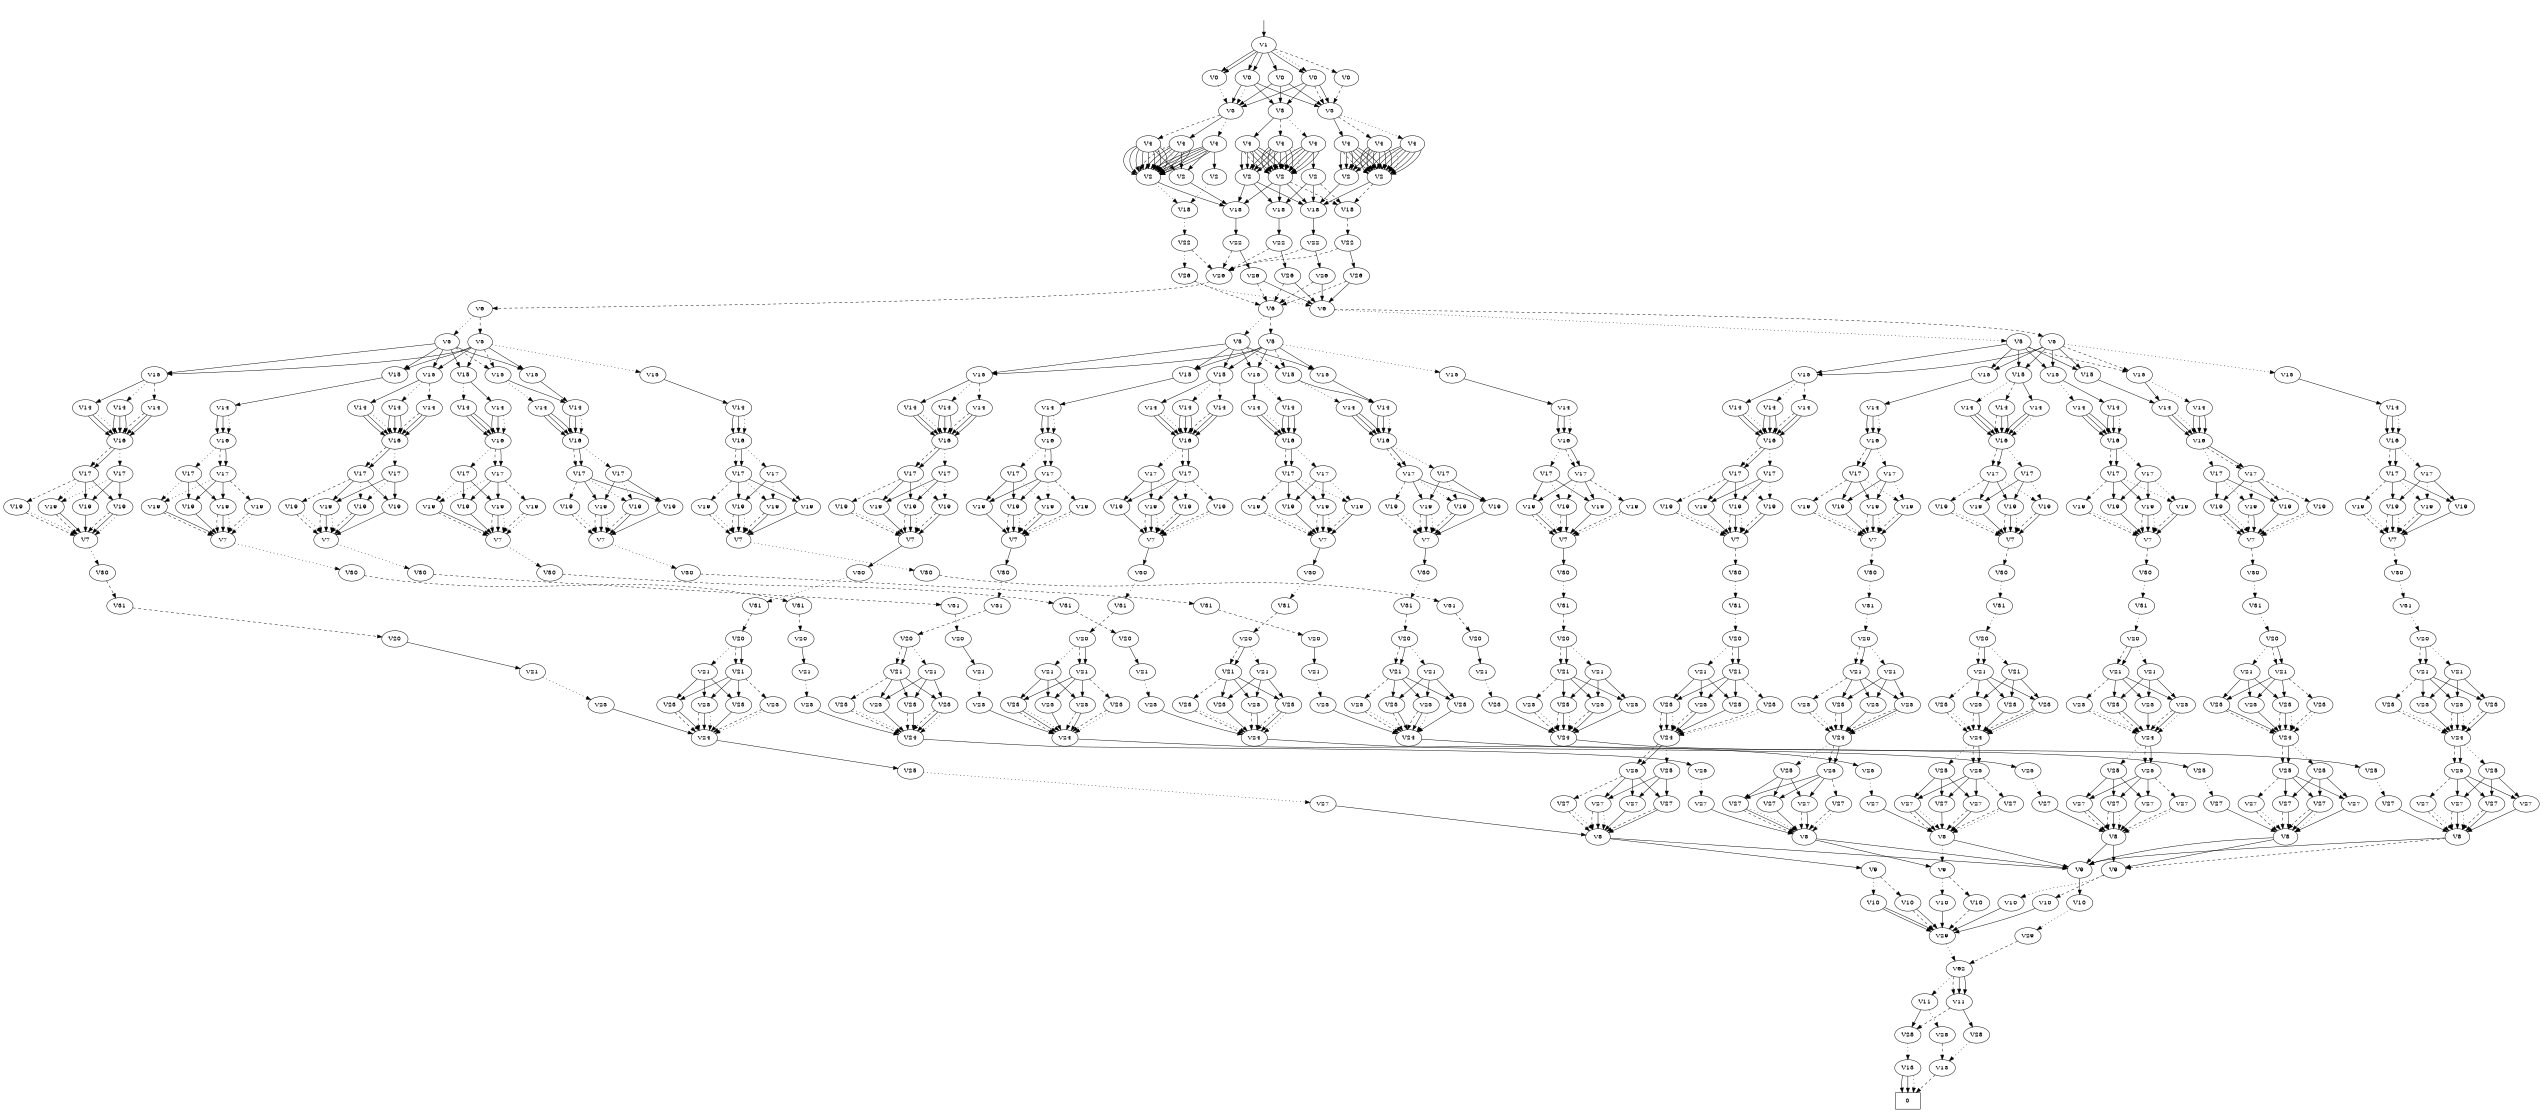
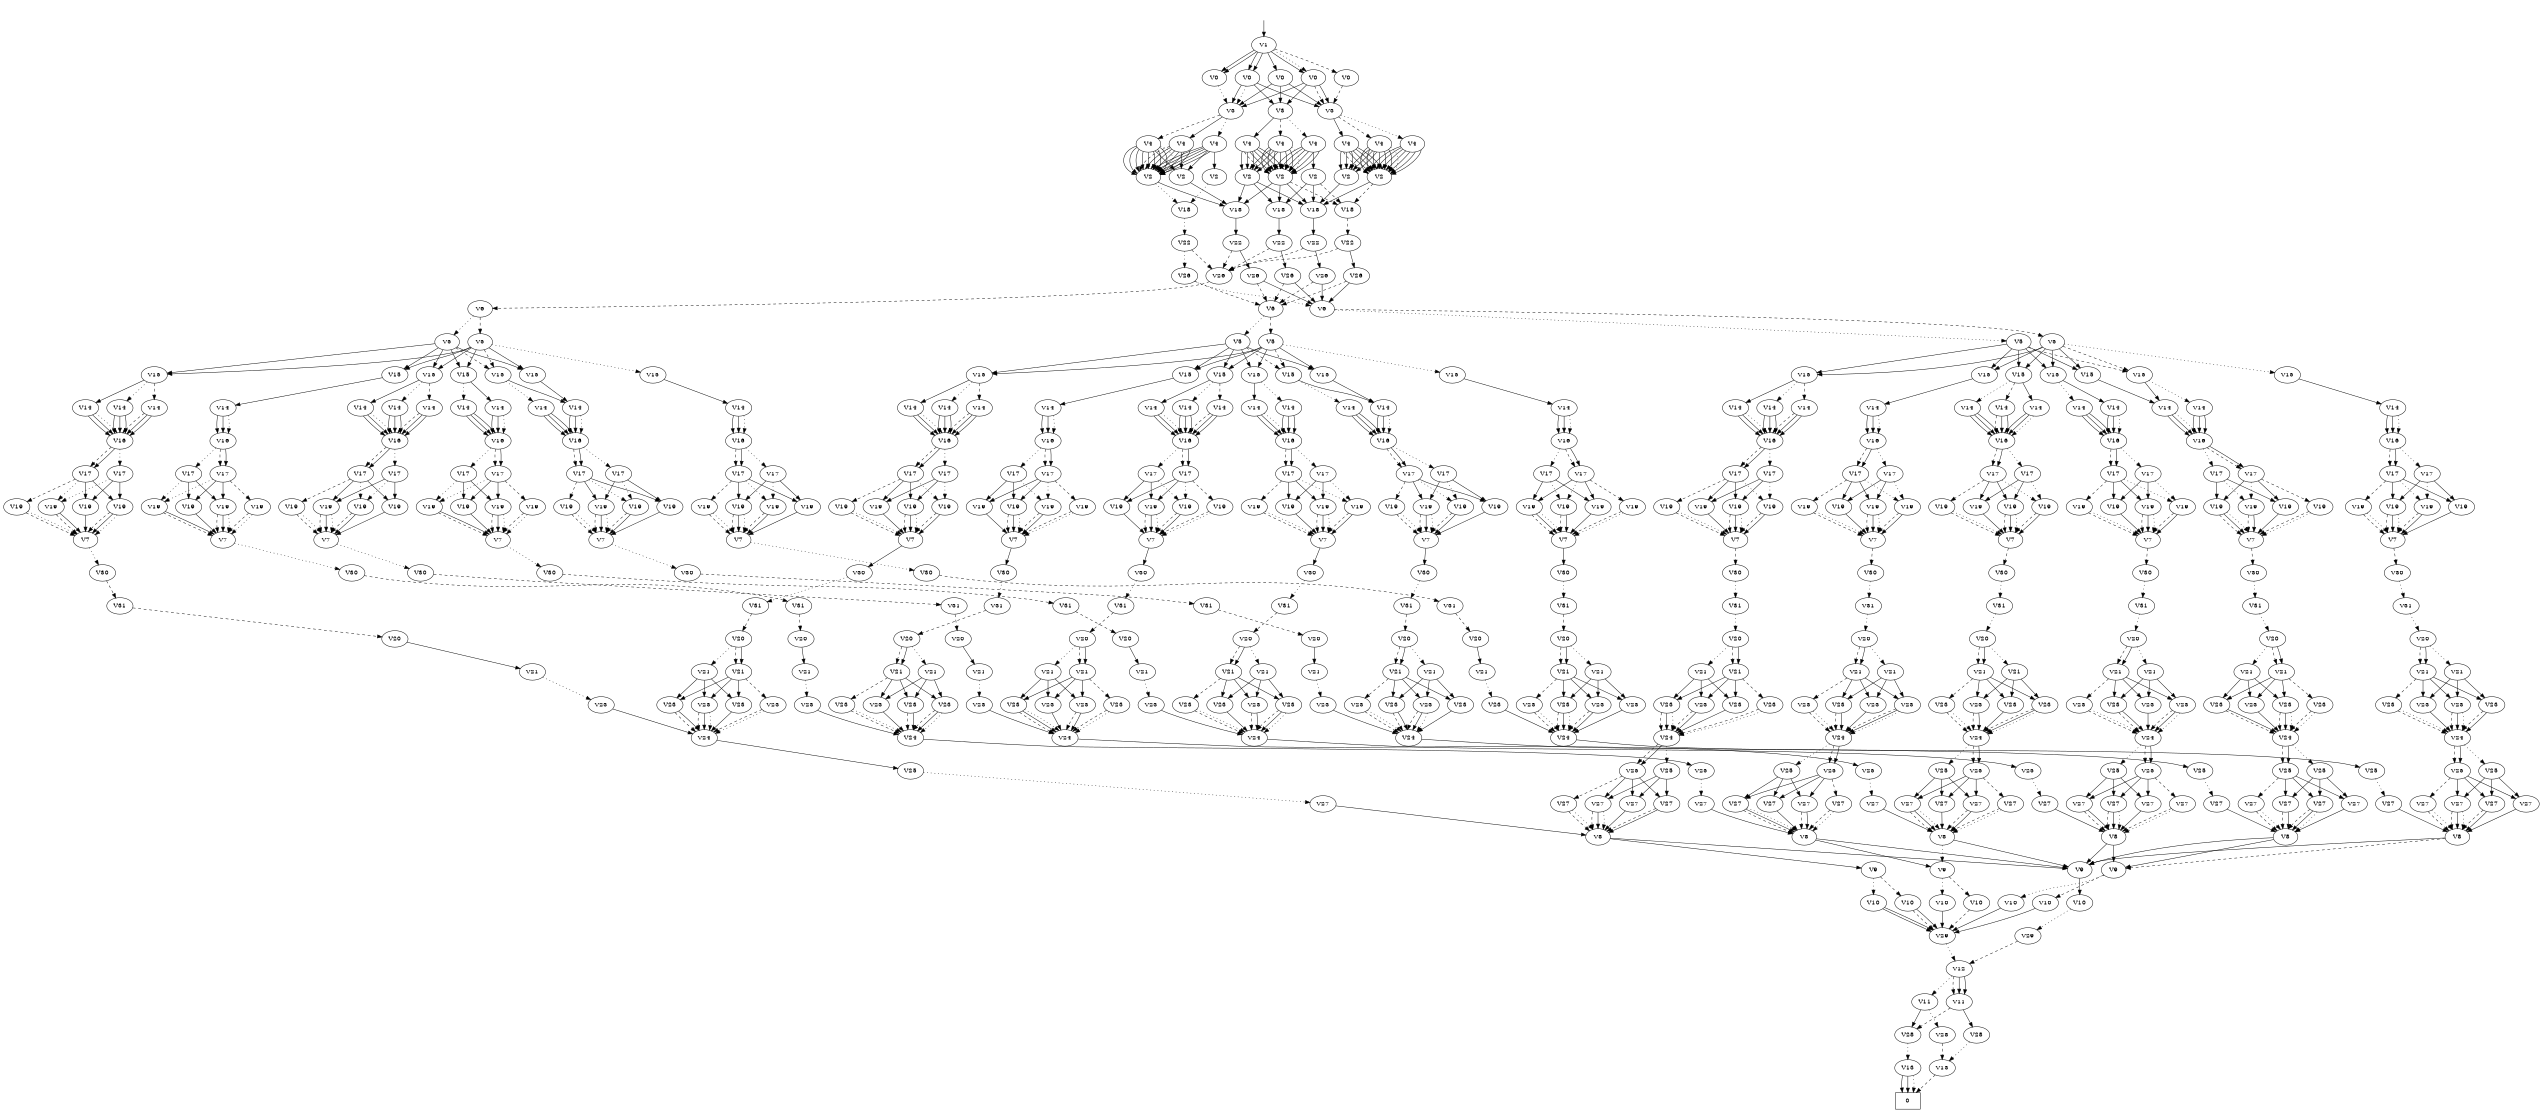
(1959, 969) -> (1959, 969)
